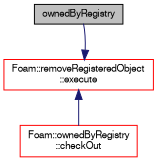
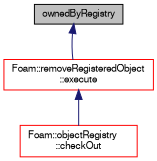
(85, 37) -> (72, 47)
(79, 141) -> (79, 141)
